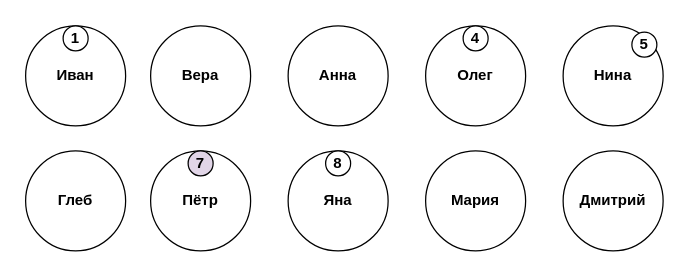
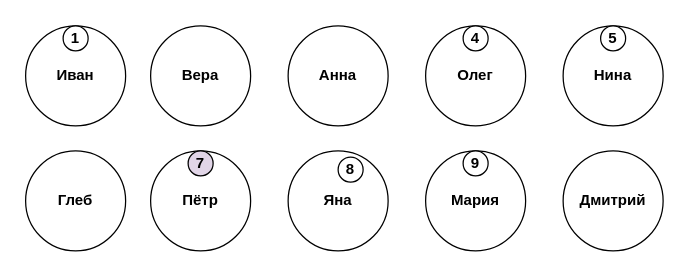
(644, 44) -> (613, 38)
(338, 163) -> (351, 169)
none -> (476, 163)
